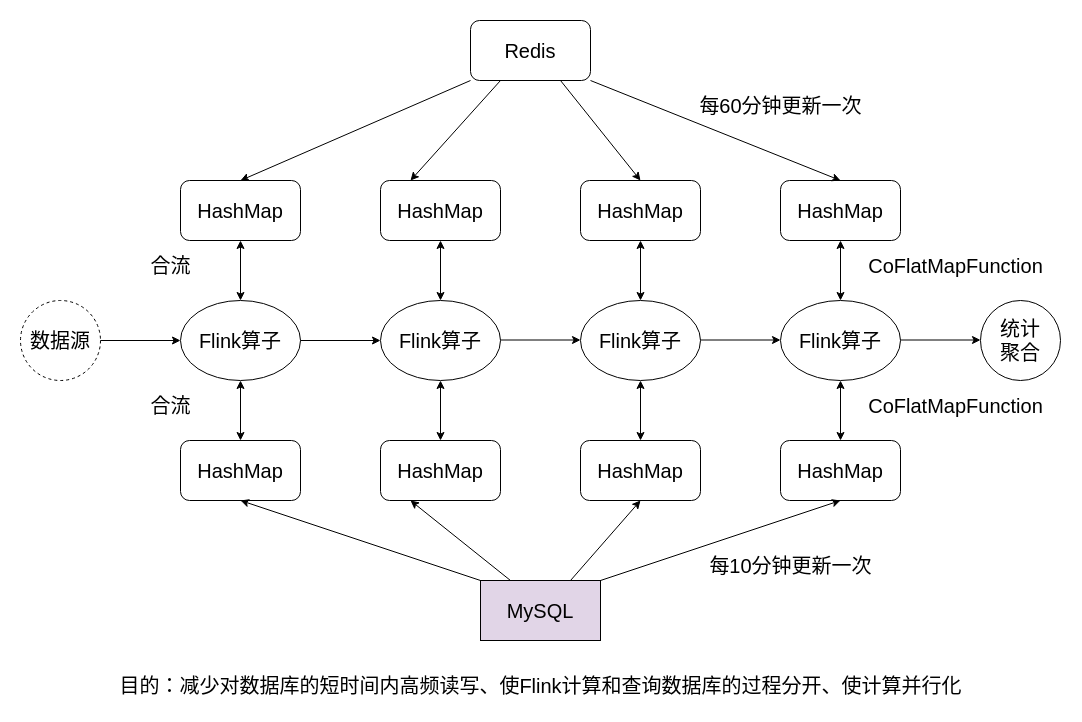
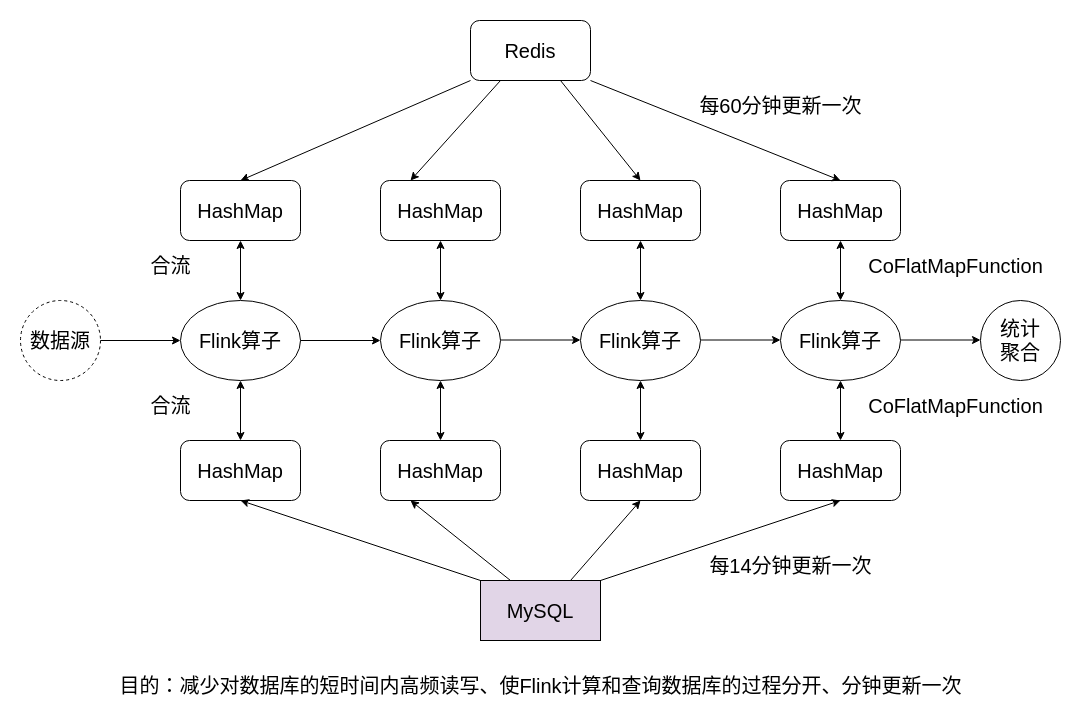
(791, 566) -> (791, 566)
(541, 686) -> (541, 686)
